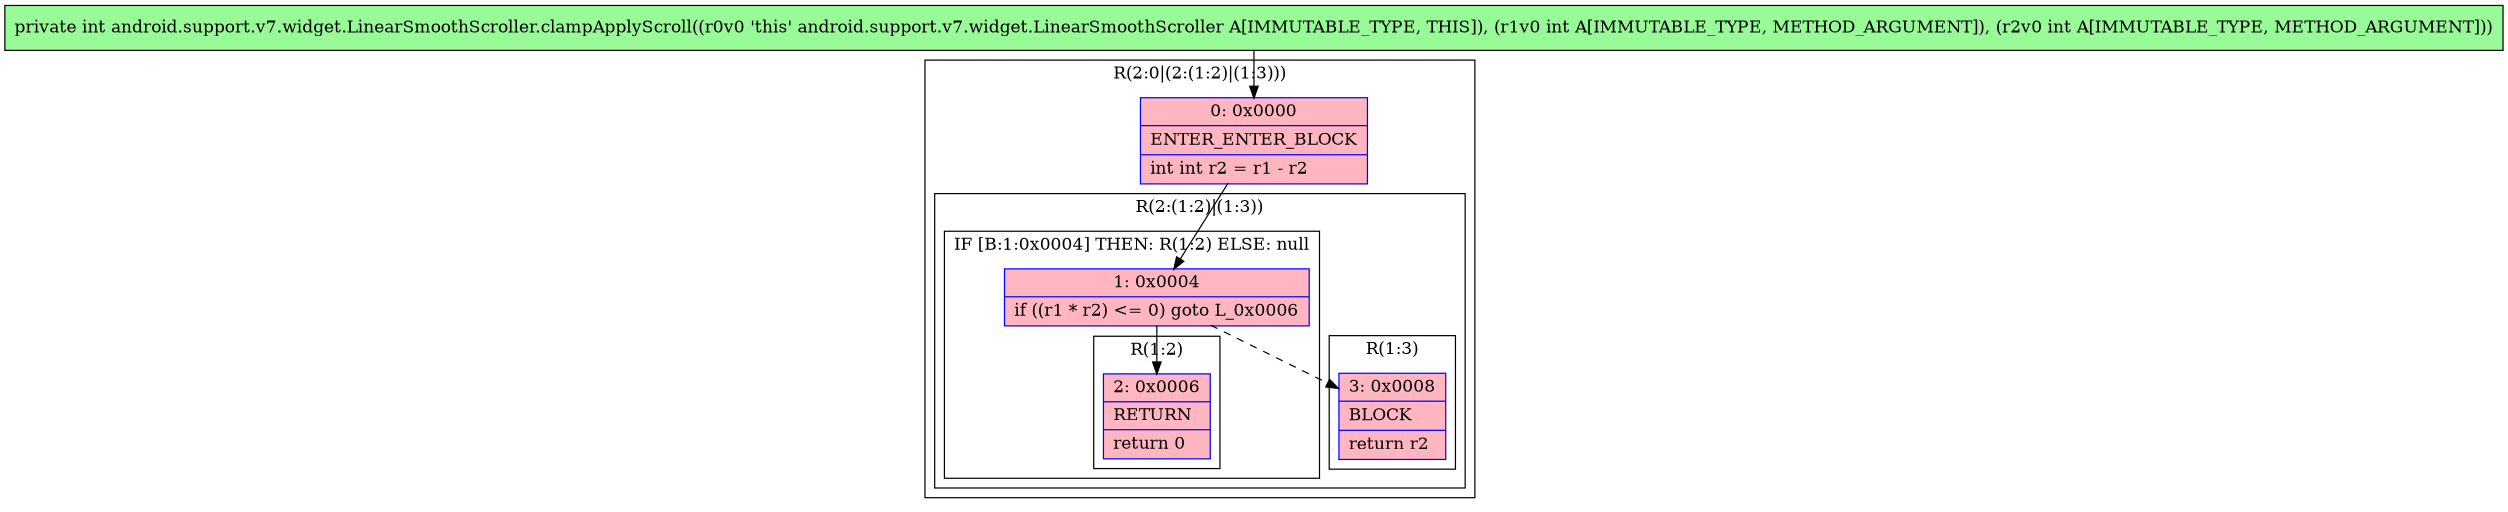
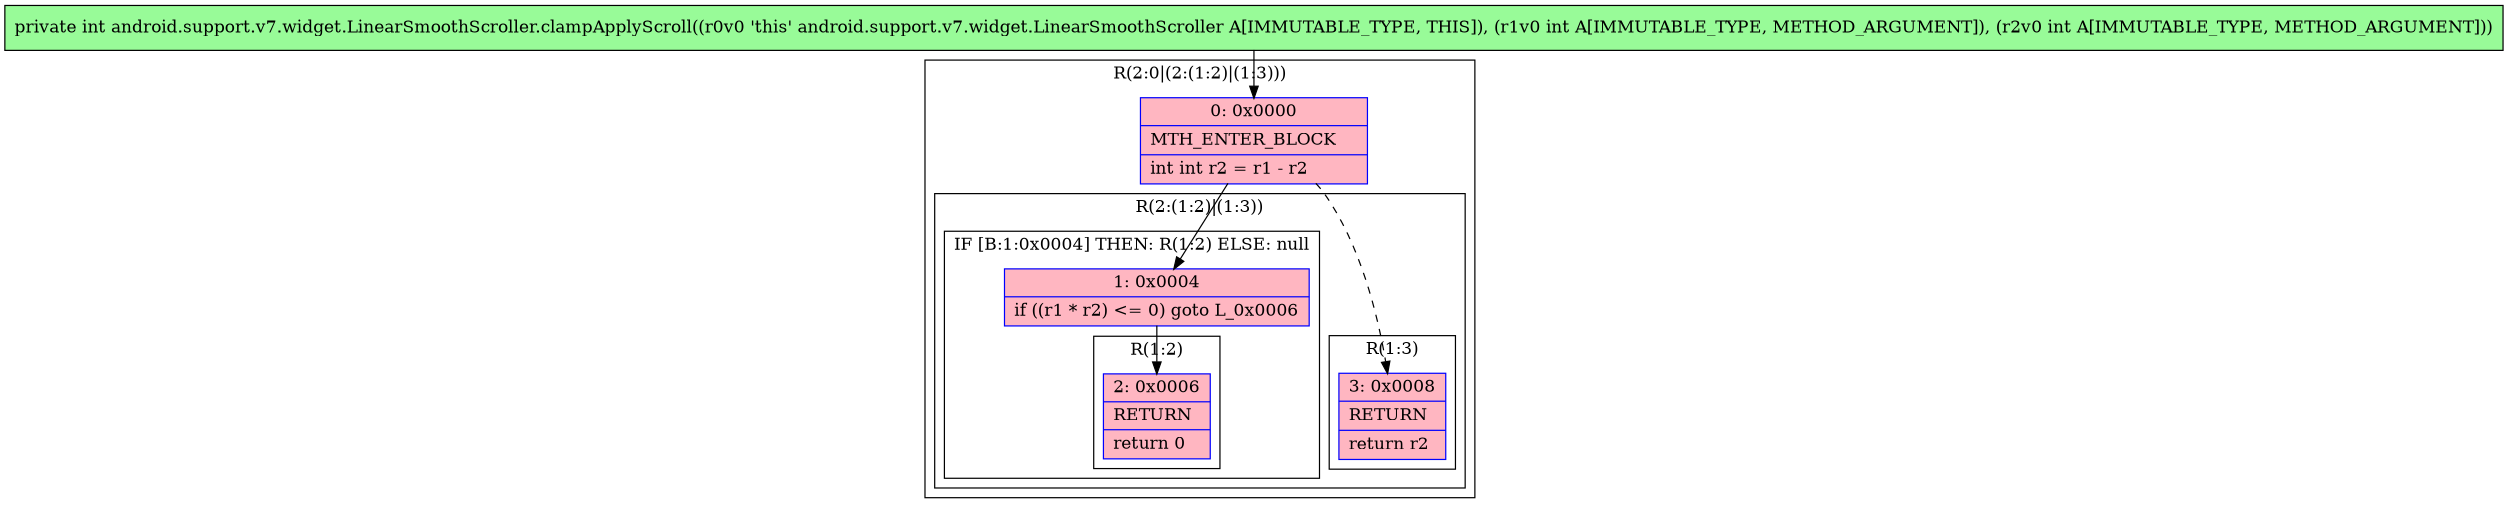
(1254, 140) -> (1244, 140)
(1269, 354) -> (1362, 268)
(1380, 415) -> (1388, 415)
